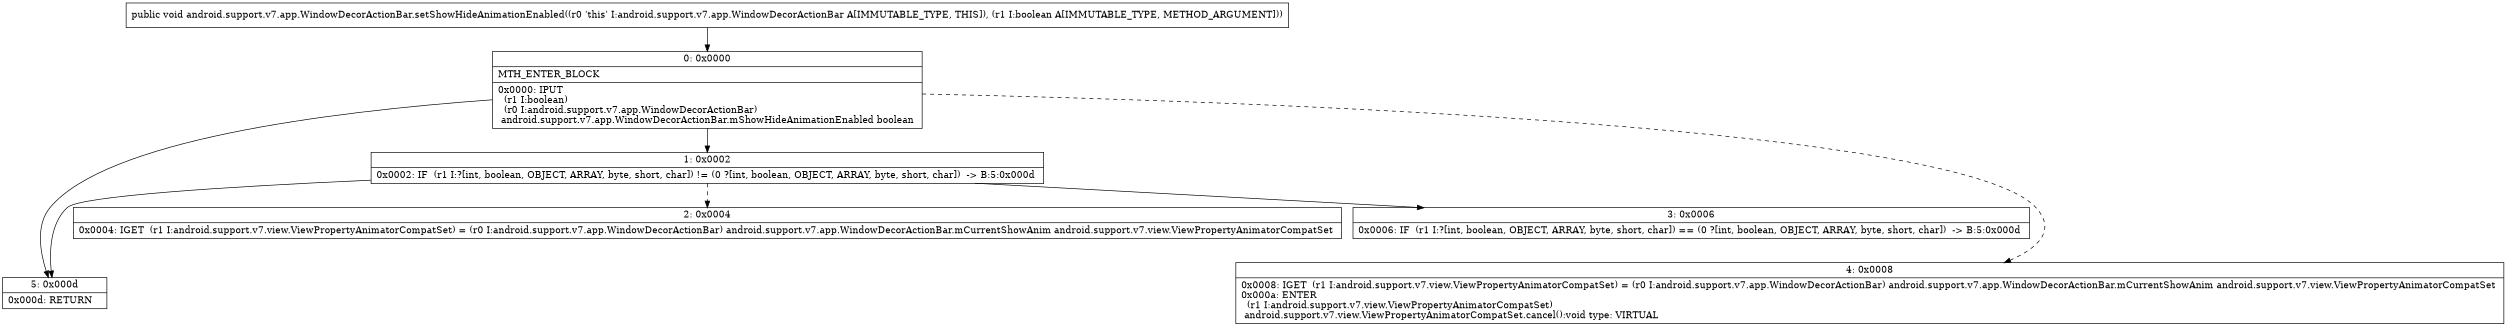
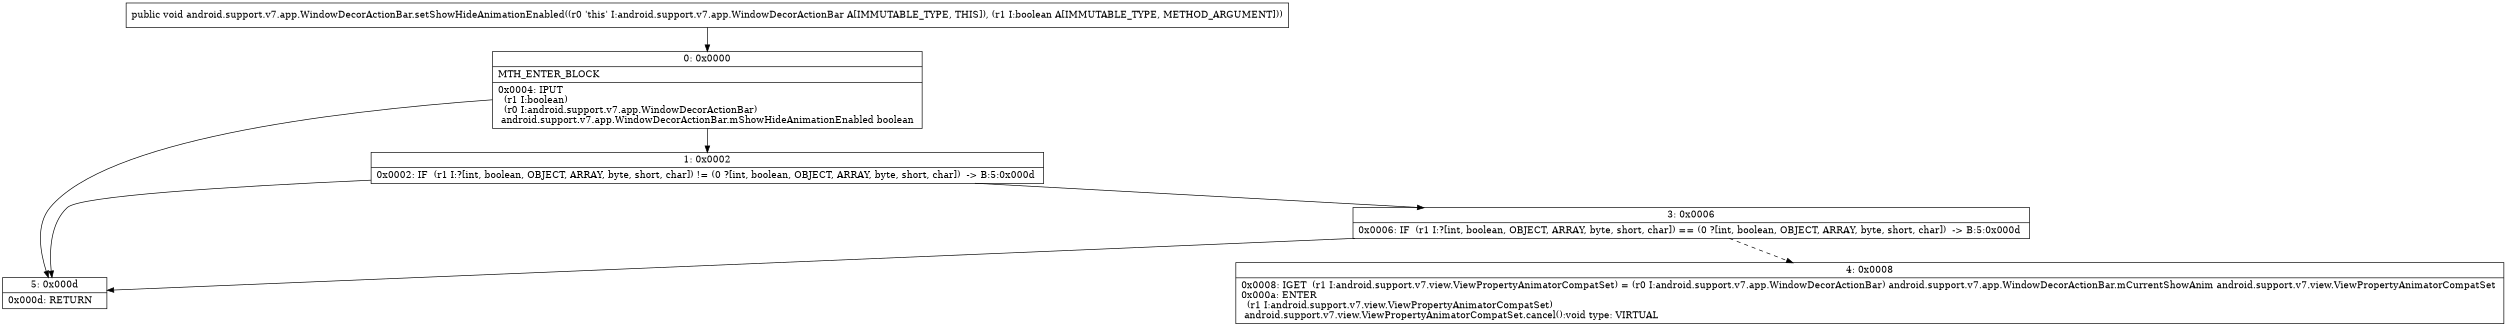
(533, 90) -> (533, 90)
(1520, 119) -> (1758, 249)
(707, 223) -> none
none -> (734, 264)
